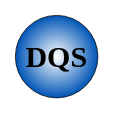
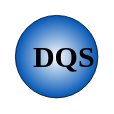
(57, 57) -> (64, 57)
